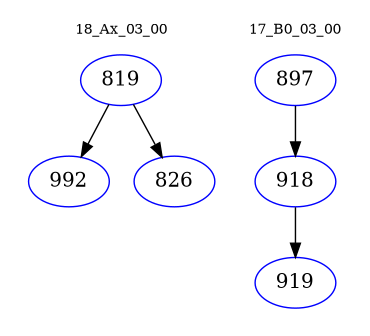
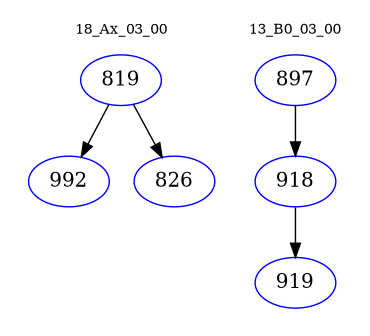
(295, 30) -> (295, 30)
